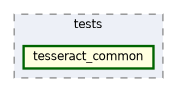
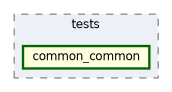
(89, 57) -> (86, 57)
